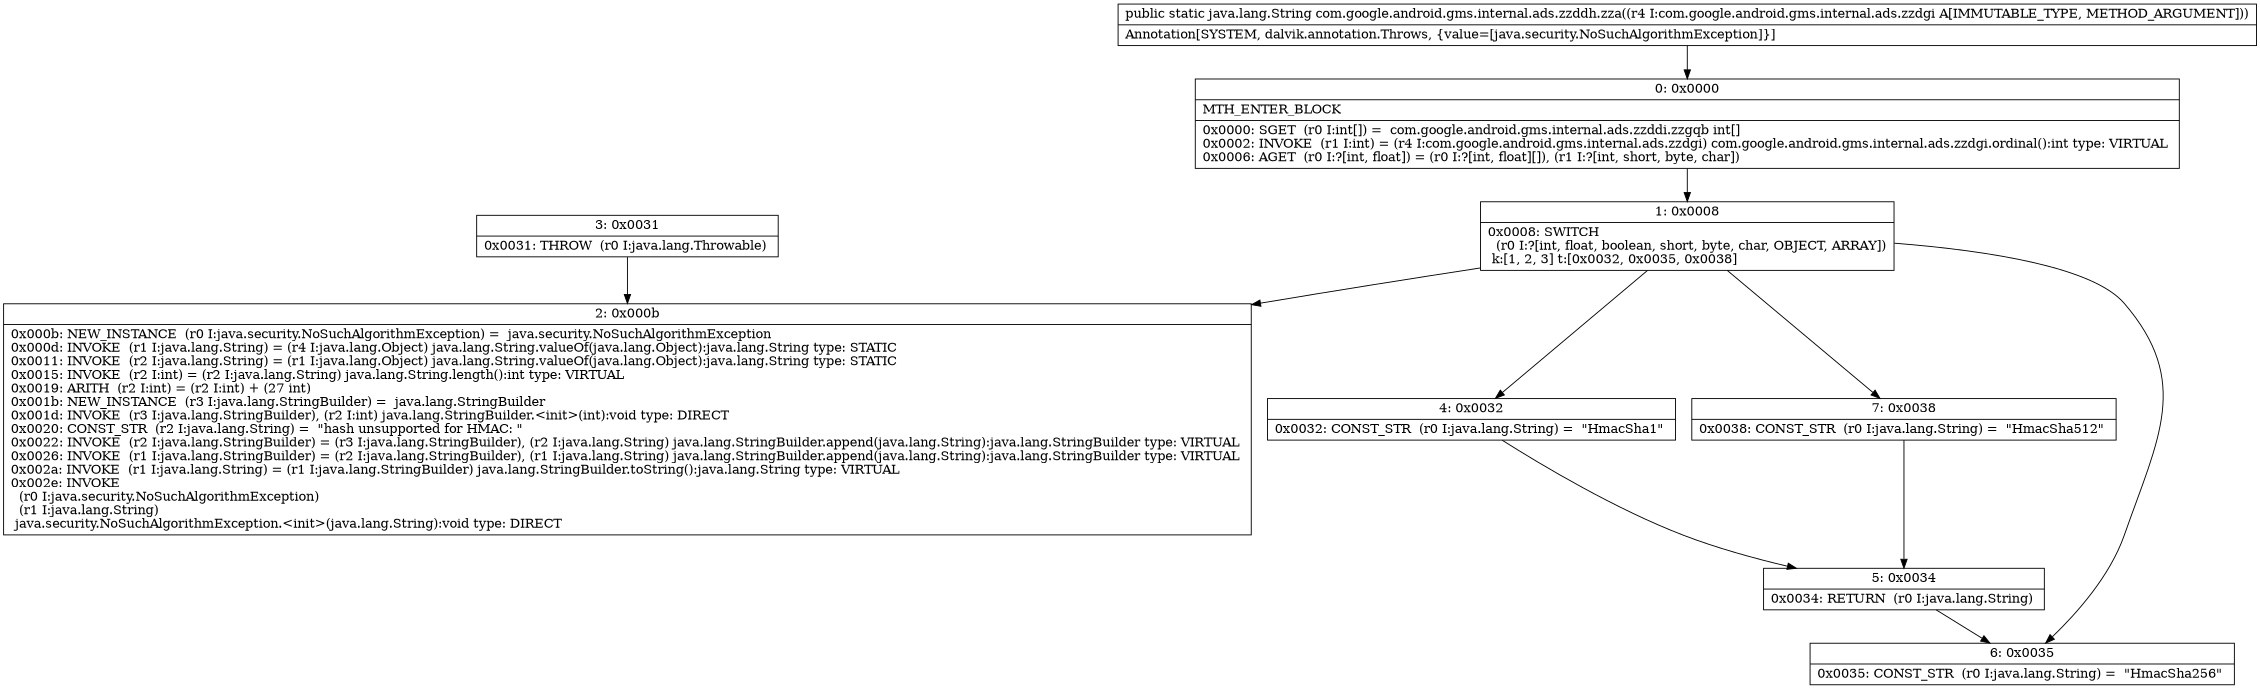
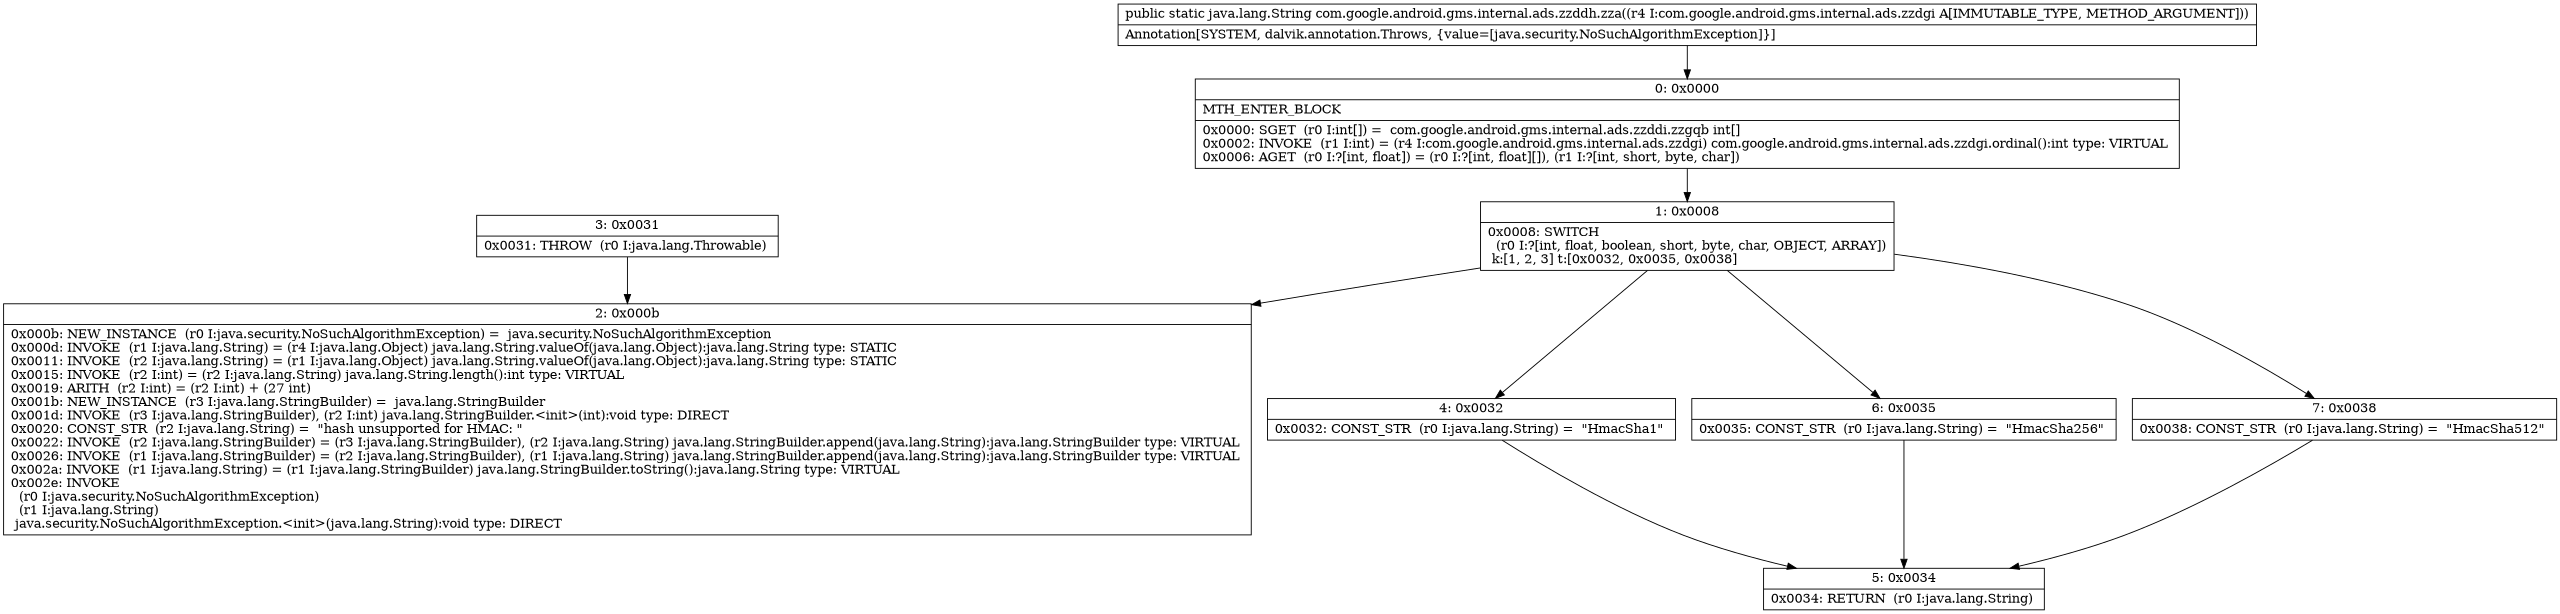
(1959, 624) -> (1904, 500)
